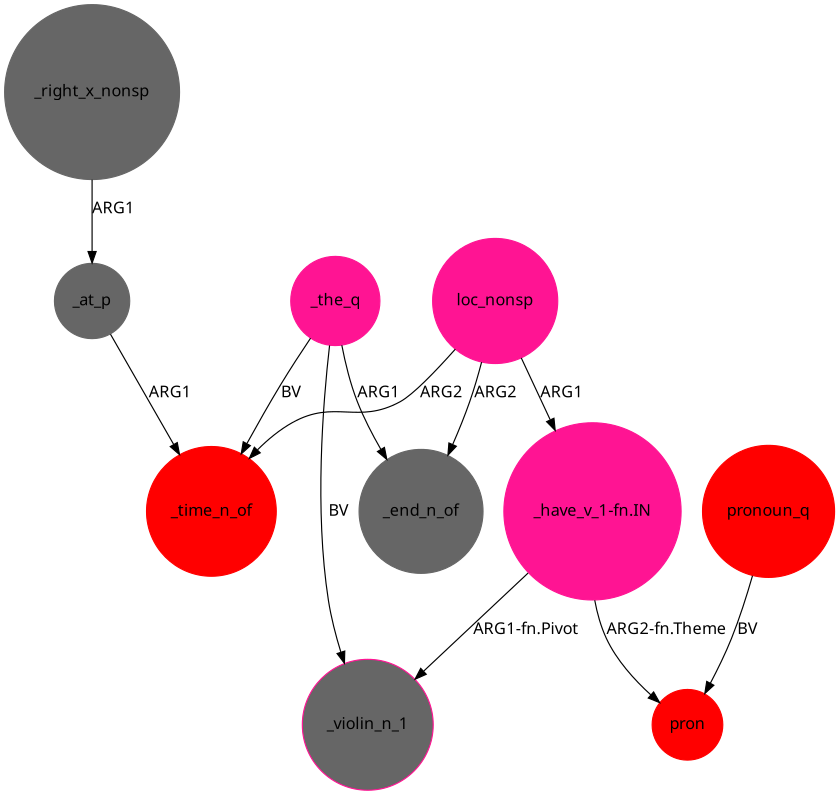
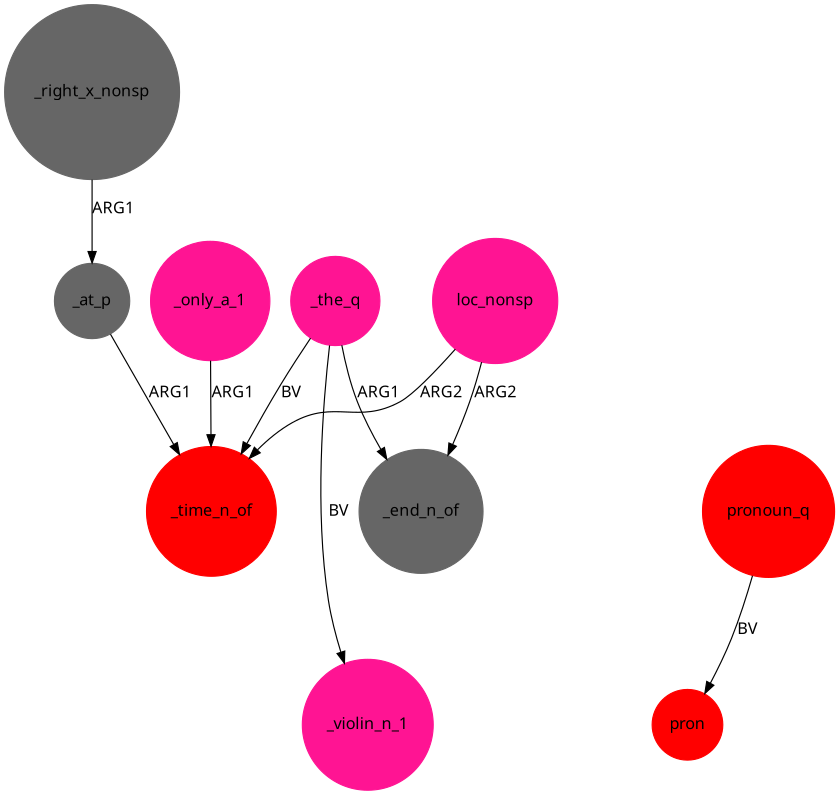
none -> (210, 301)
(592, 511) -> none
(368, 725) -> (368, 725)
